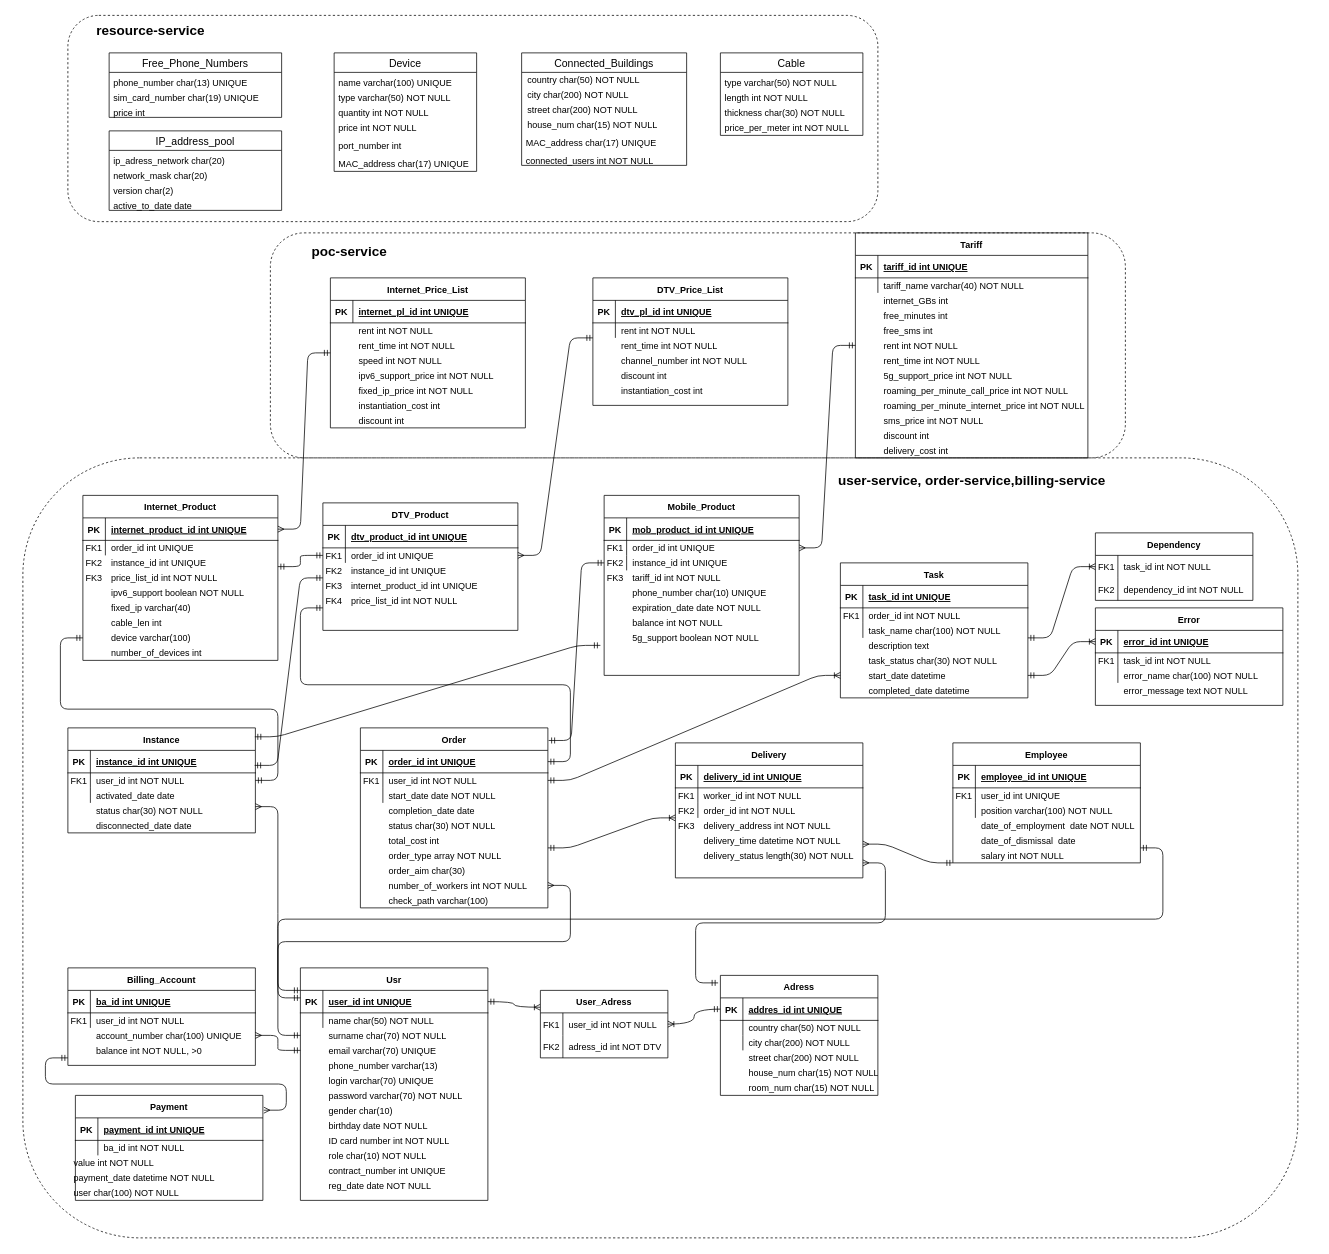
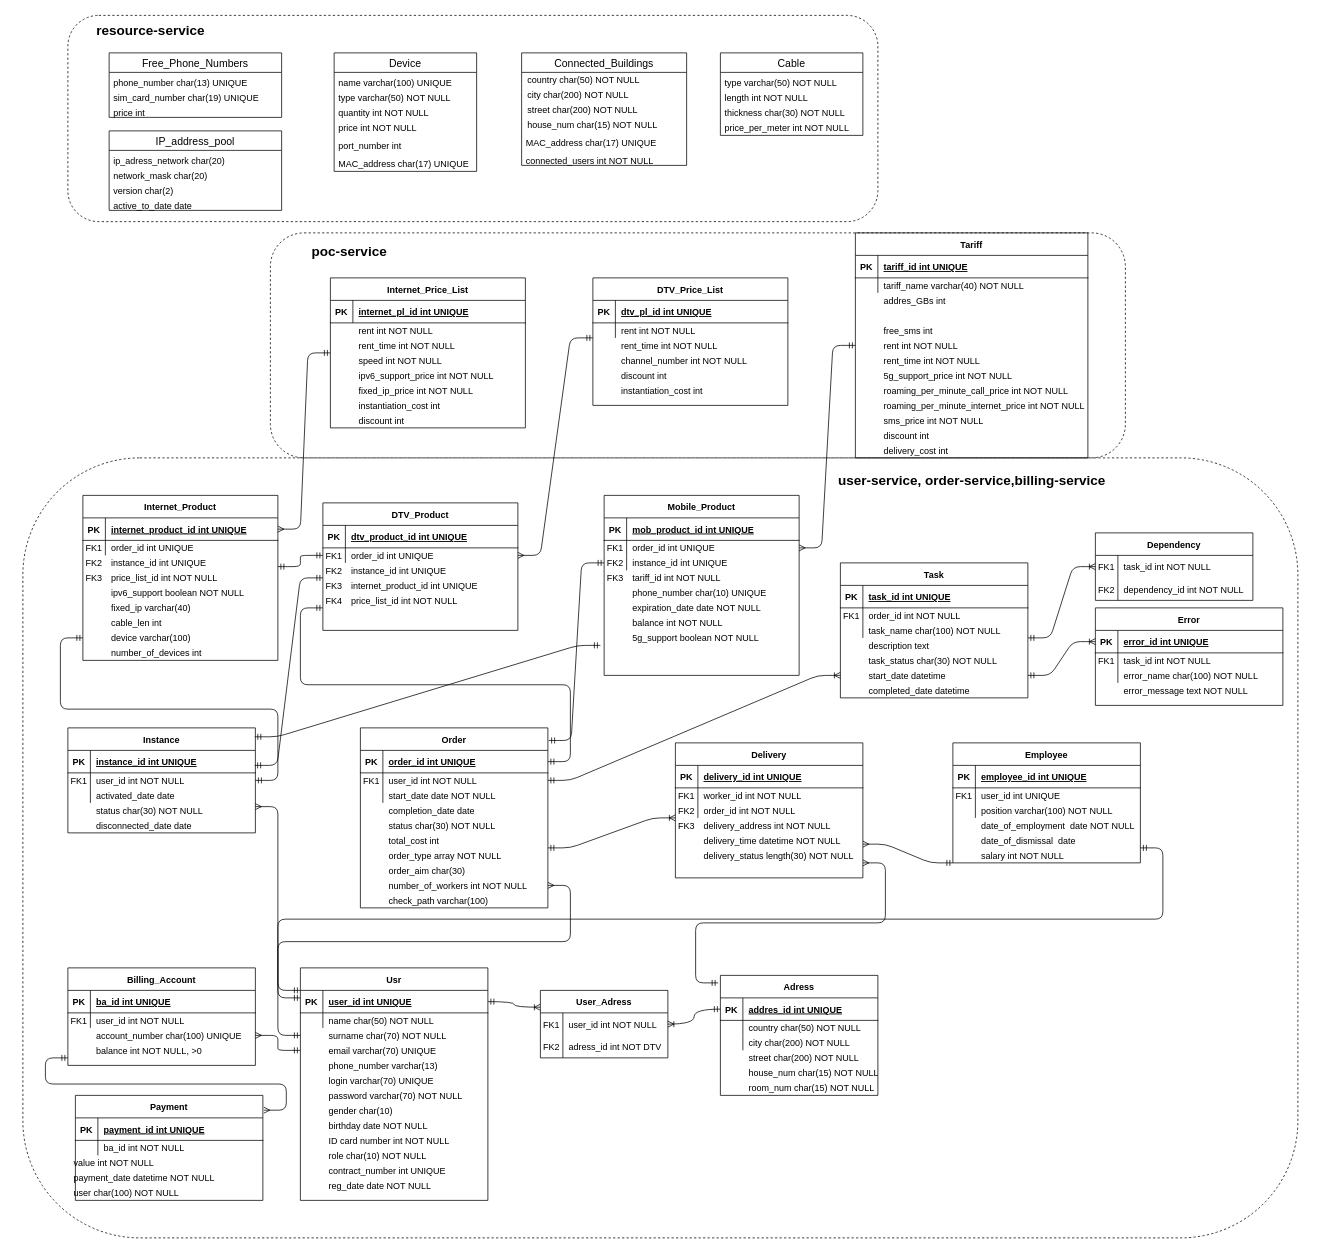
(920, 301) -> (916, 301)
(964, 315) -> none
